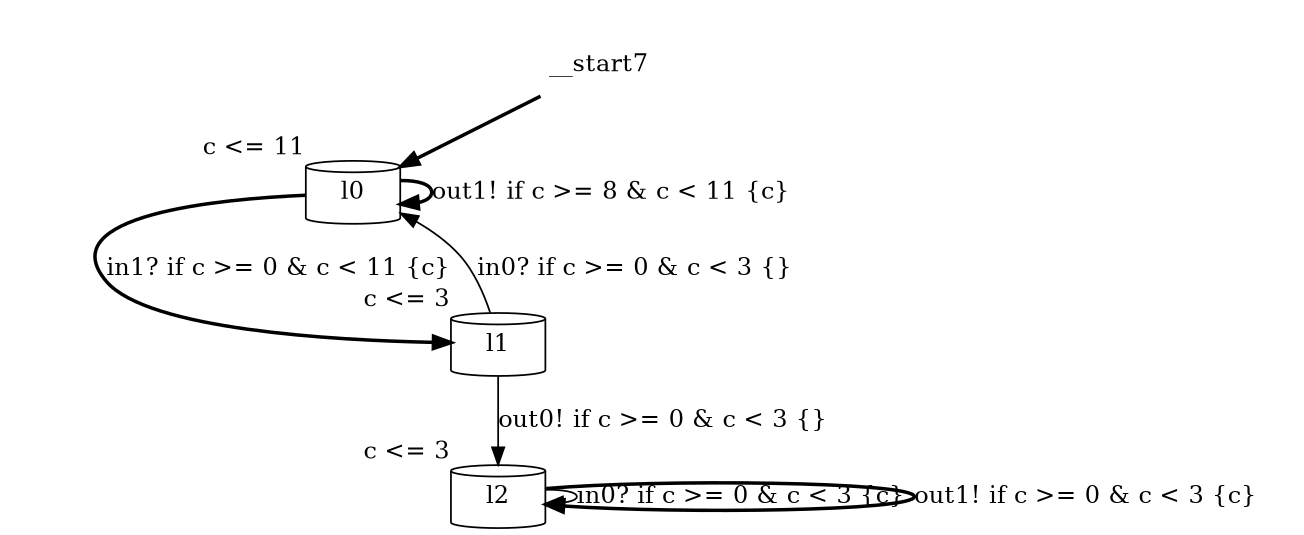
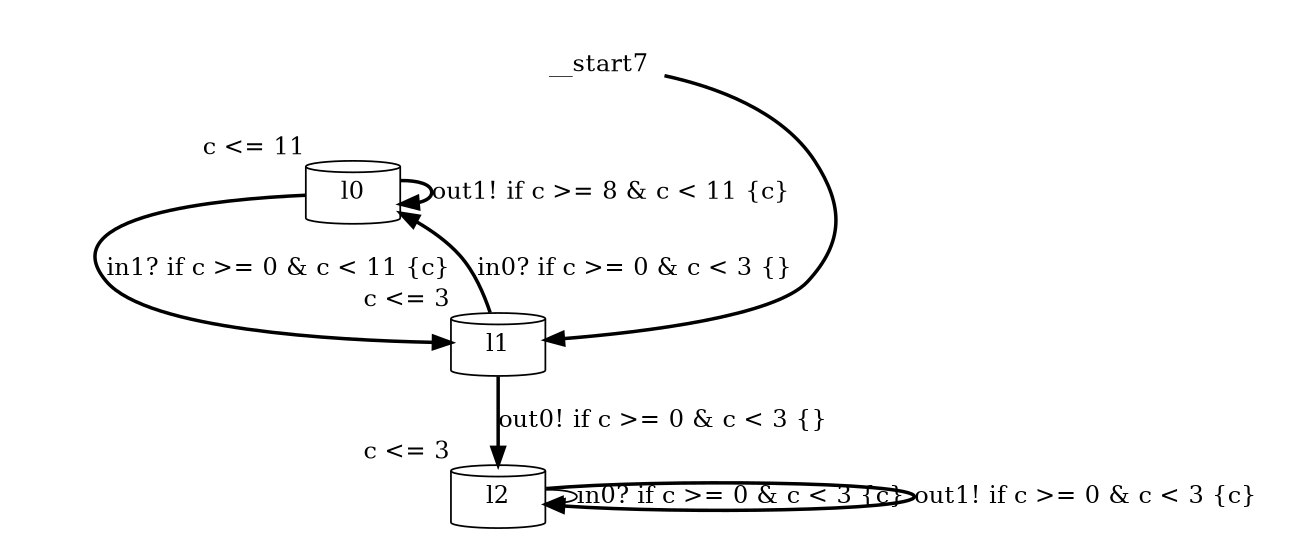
(479, 127) -> (824, 259)
(463, 259) -> (463, 259)
(498, 412) -> (498, 412)
